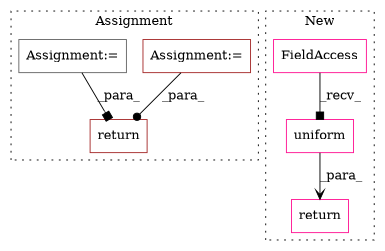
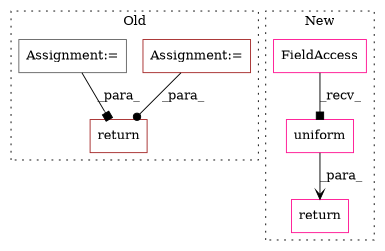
(135, 22) -> (135, 22)
